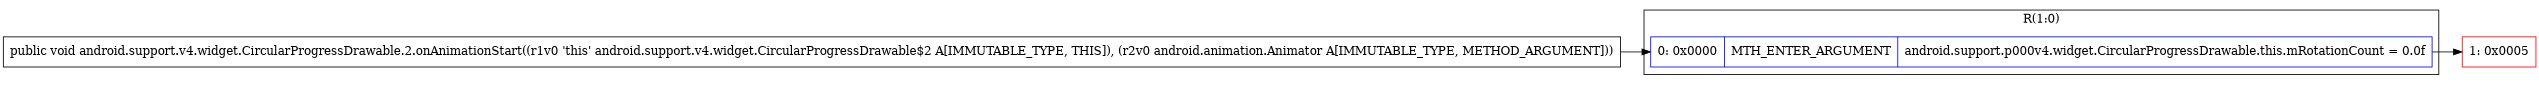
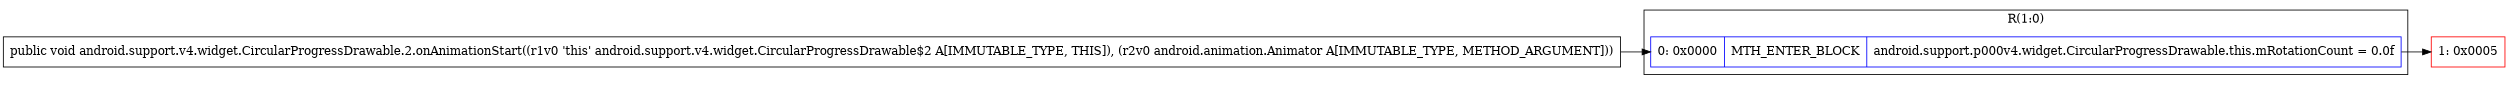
(1811, 52) -> (1796, 52)
